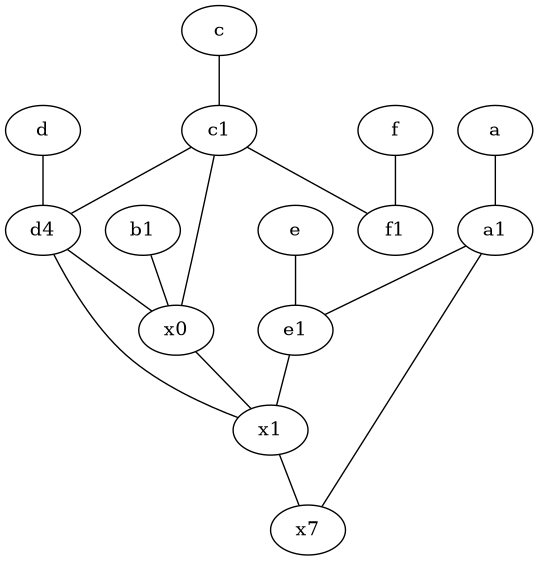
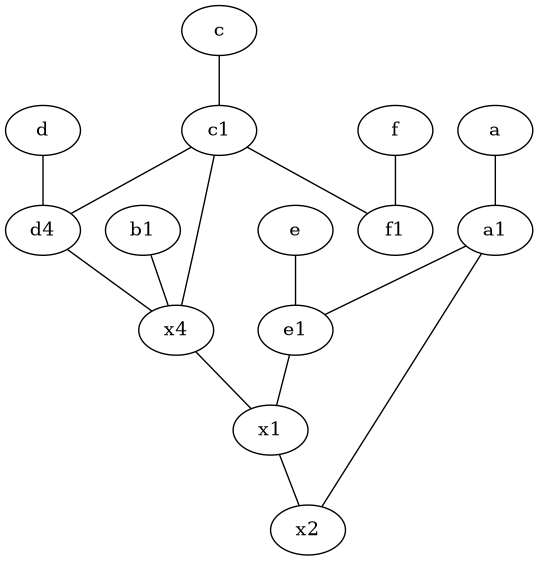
(176, 330) -> (176, 330)
(128, 356) -> none
(308, 530) -> (308, 530)
